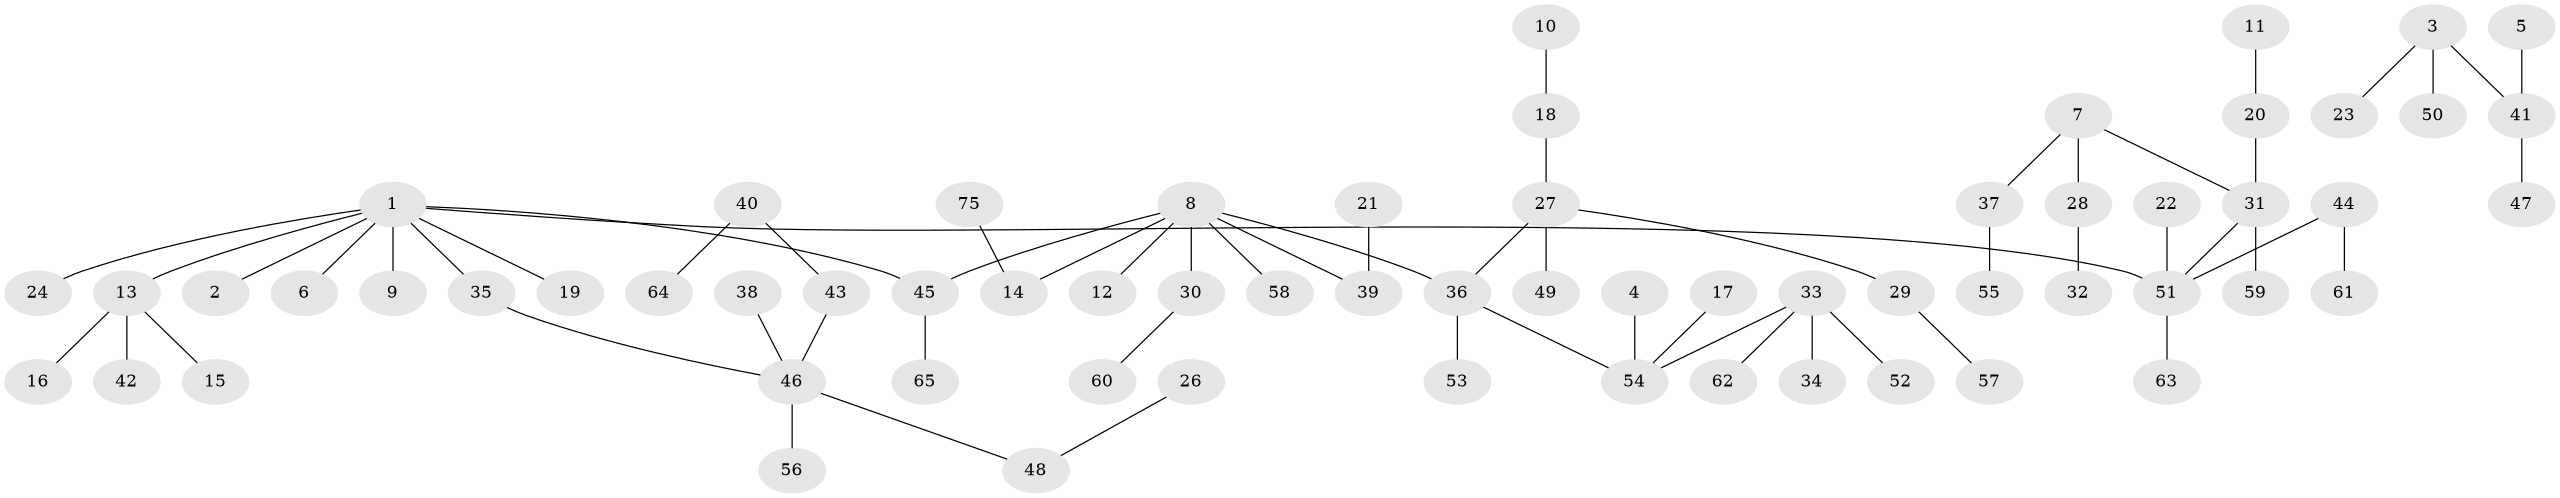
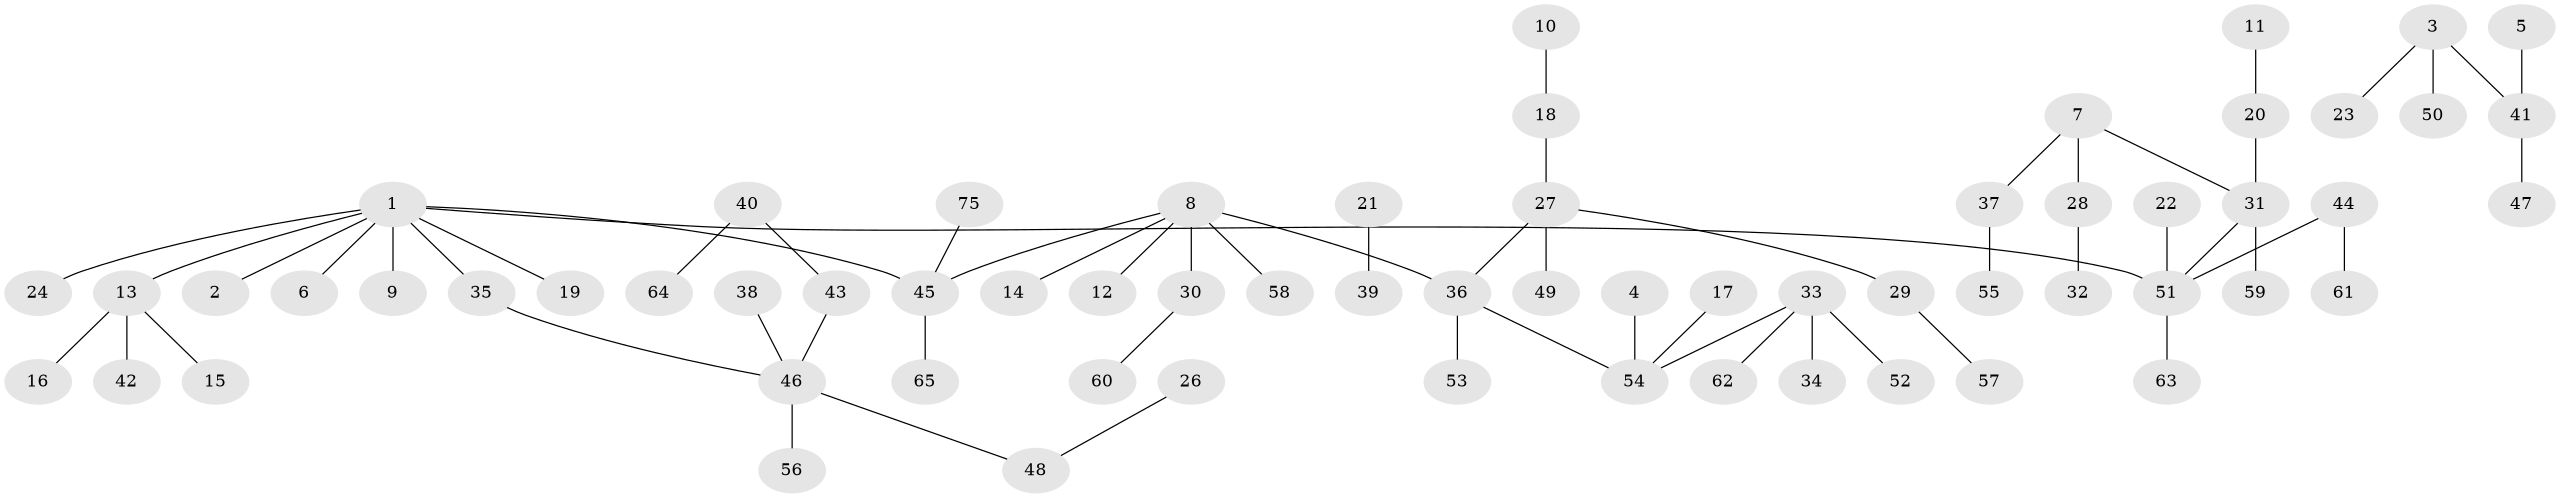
(992, 249) -> (947, 249)
(1280, 249) -> none
